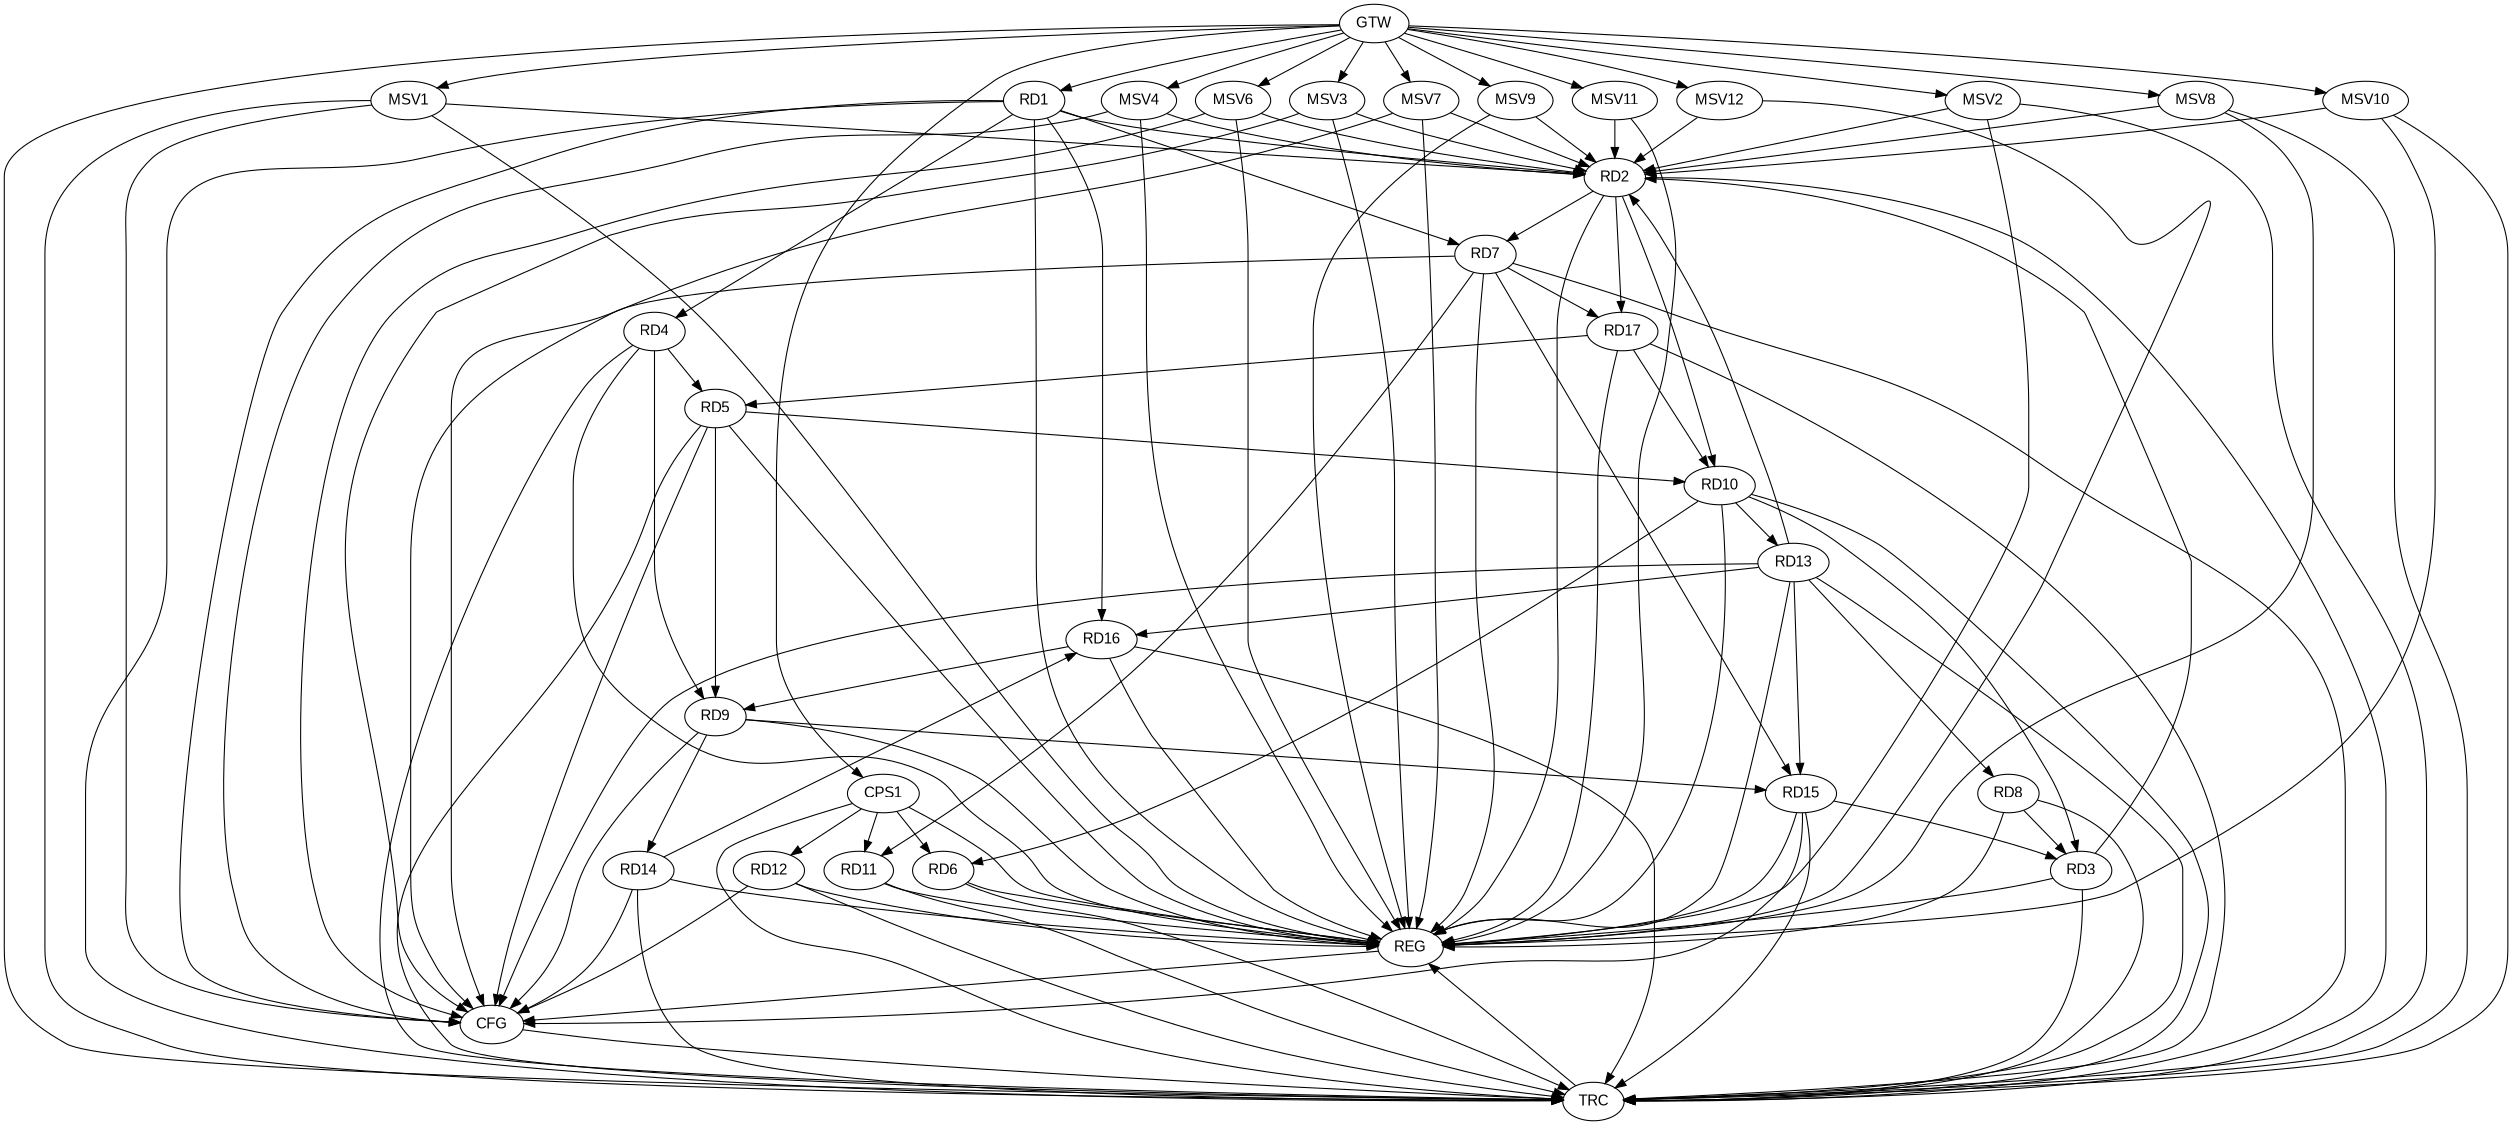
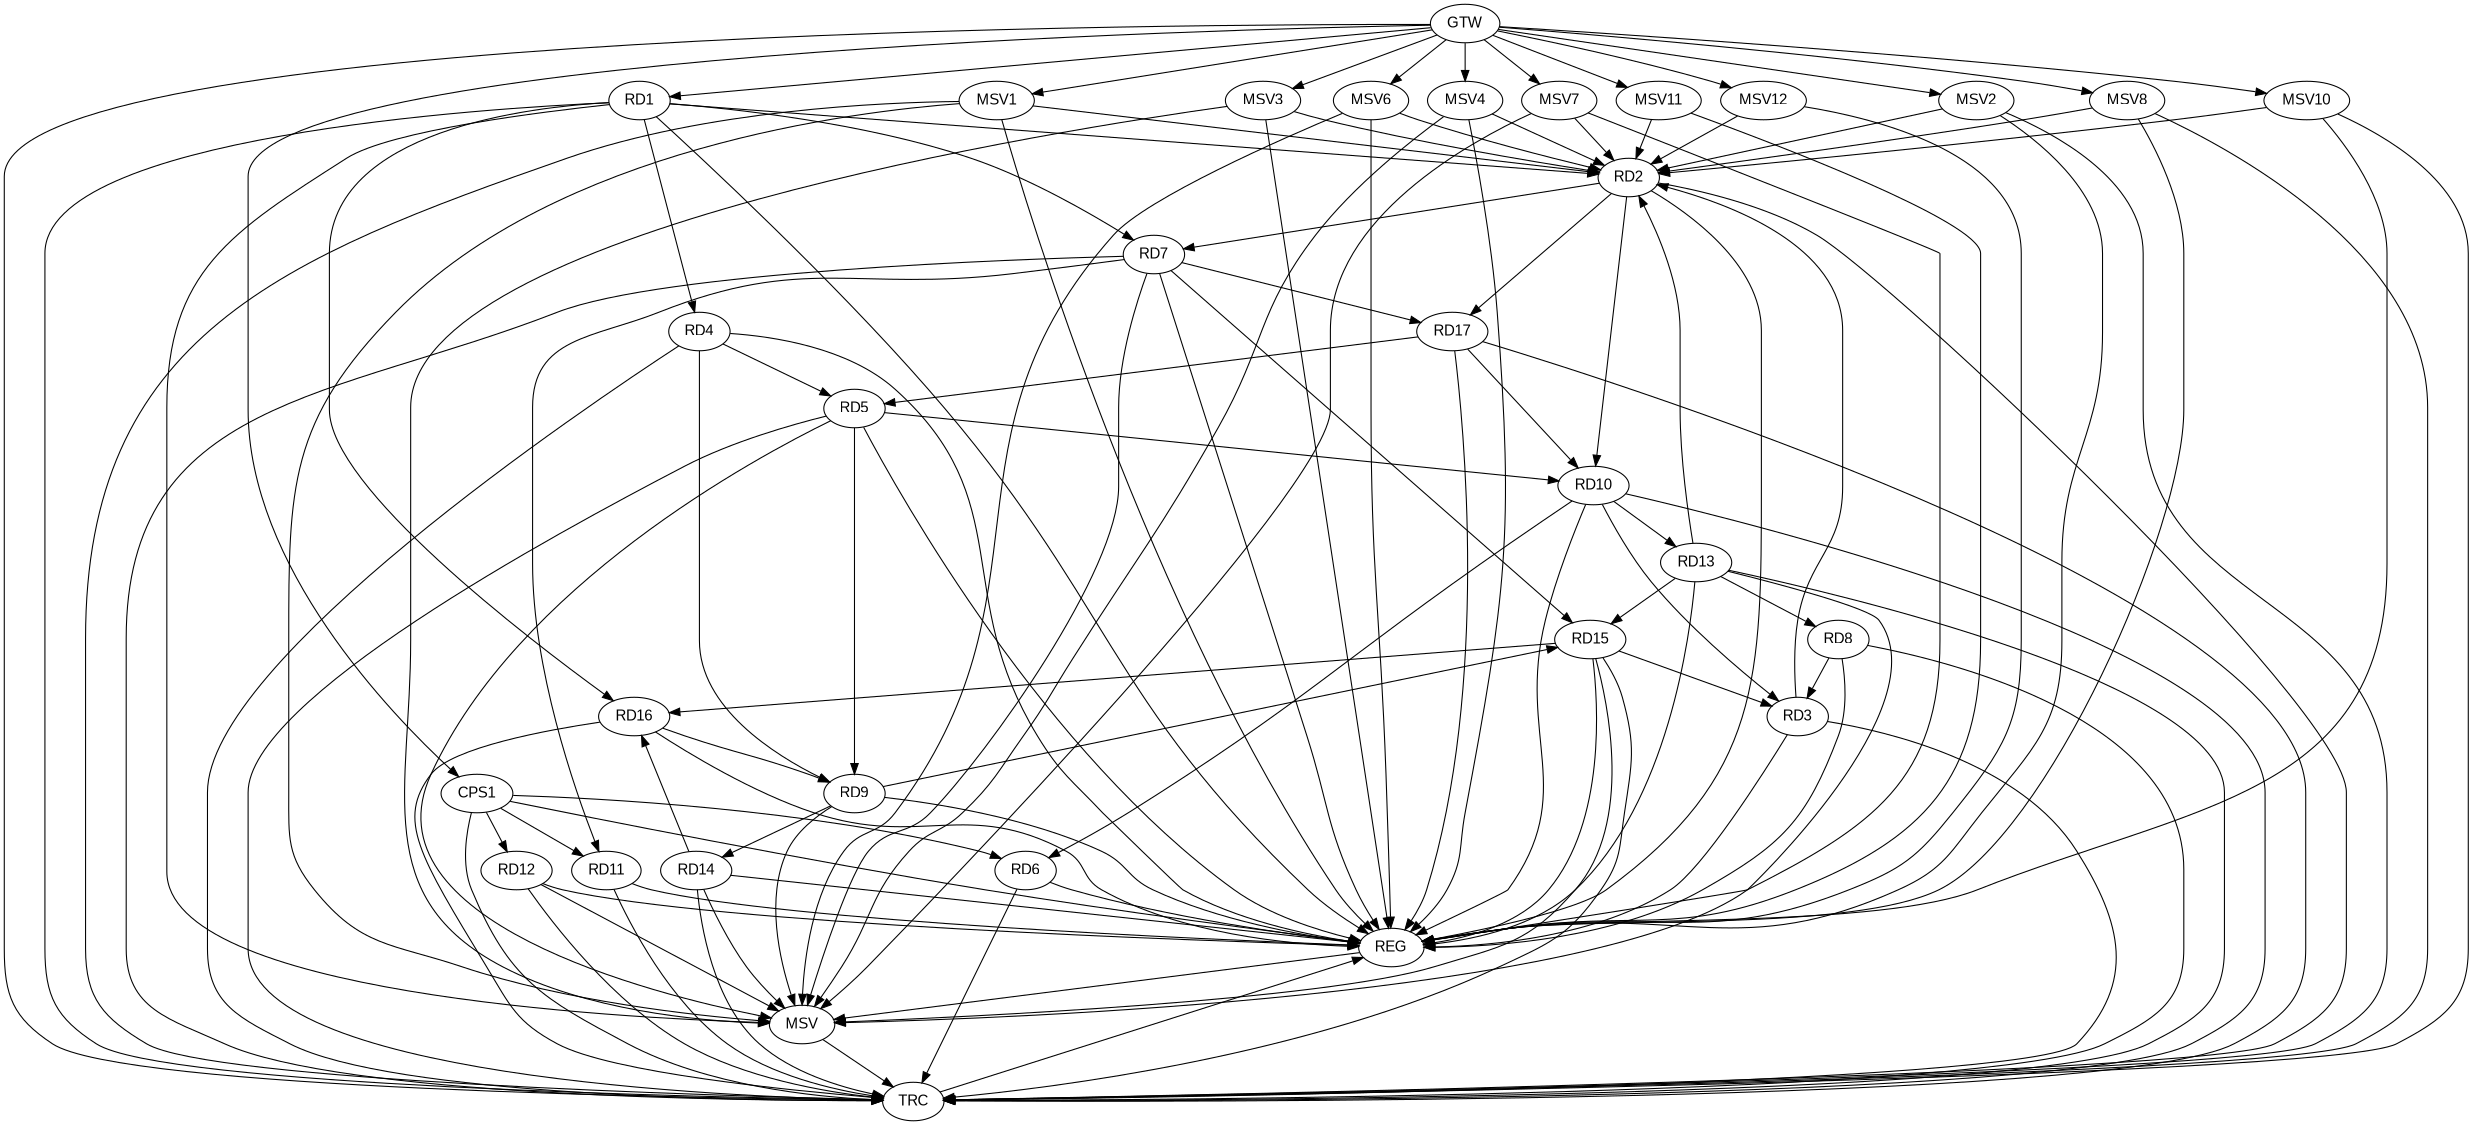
(1515, 101) -> none
(1453, 600) -> (1118, 678)
(492, 1025) -> (802, 1025)
